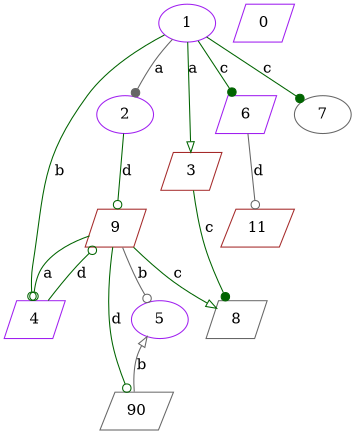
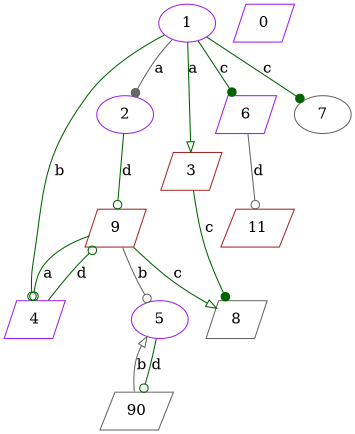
(109, 317) -> (151, 362)
